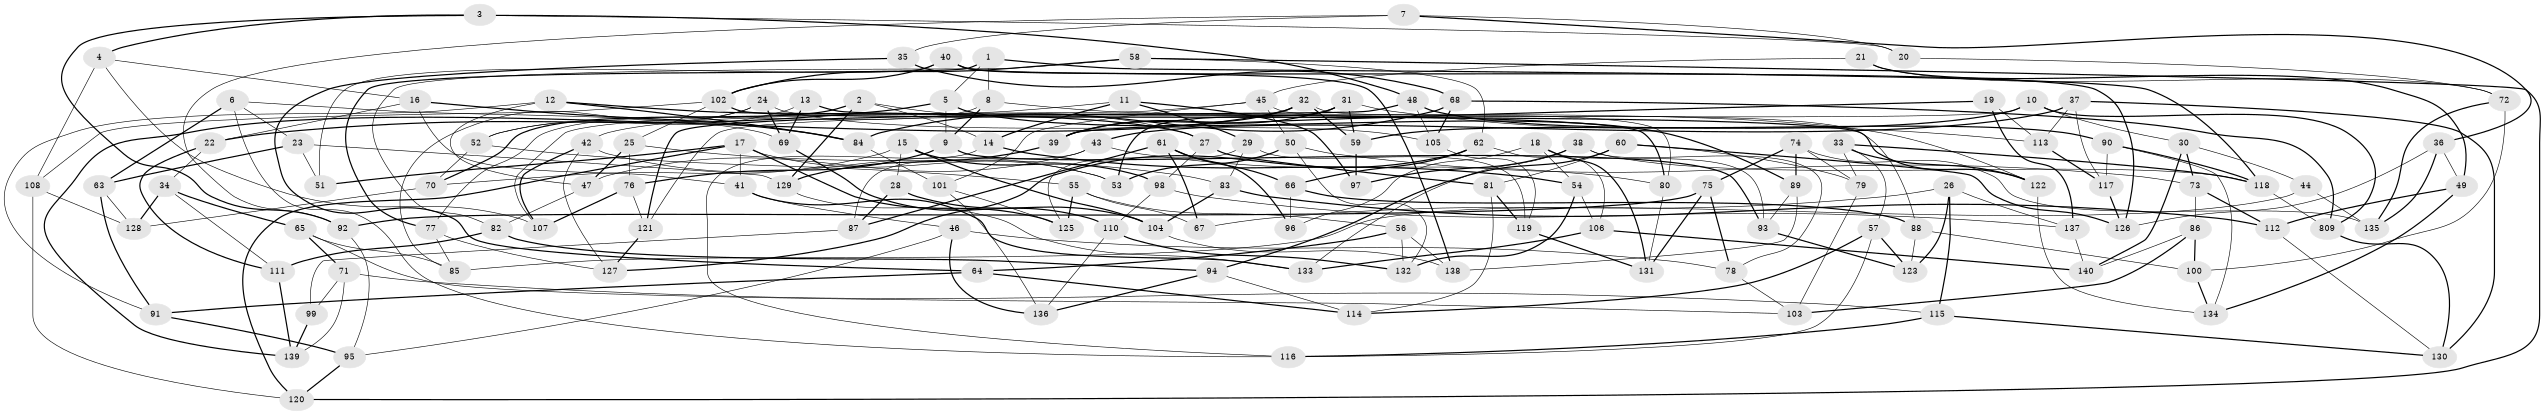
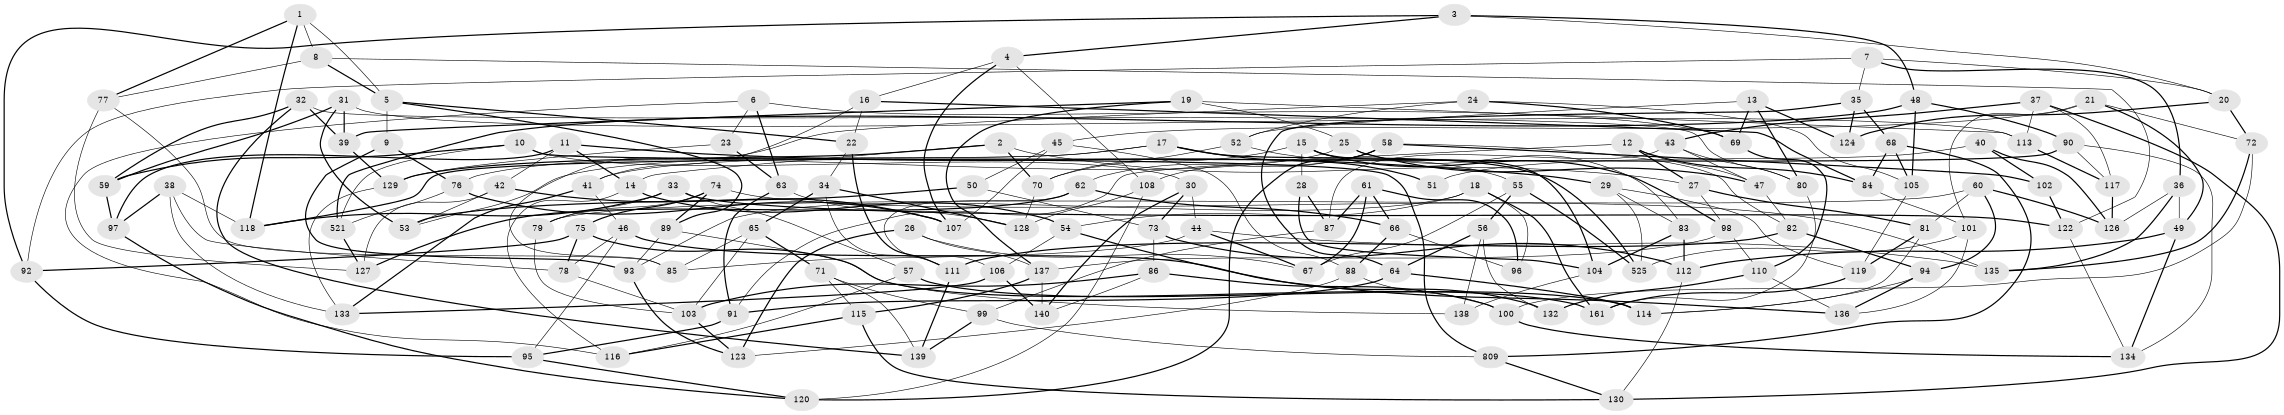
(2207, 66) -> (2238, 122)
(1304, 78) -> none
(247, 119) -> (1268, 165)
(967, 122) -> (352, 79)
(1423, 122) -> (1914, 143)
(661, 128) -> (1268, 117)
(1026, 137) -> (1968, 125)
none -> (1848, 143)
(309, 165) -> none
(1329, 192) -> none
(284, 193) -> (932, 132)
(405, 200) -> (461, 360)
(2287, 203) -> (1234, 349)
(1235, 214) -> (1501, 207)
(646, 229) -> (338, 229)
(1067, 229) -> (1639, 272)
none -> (1253, 249)
(1892, 250) -> (709, 332)
(1949, 251) -> (918, 306)
(1647, 272) -> (1597, 314)
(369, 291) -> (265, 349)
